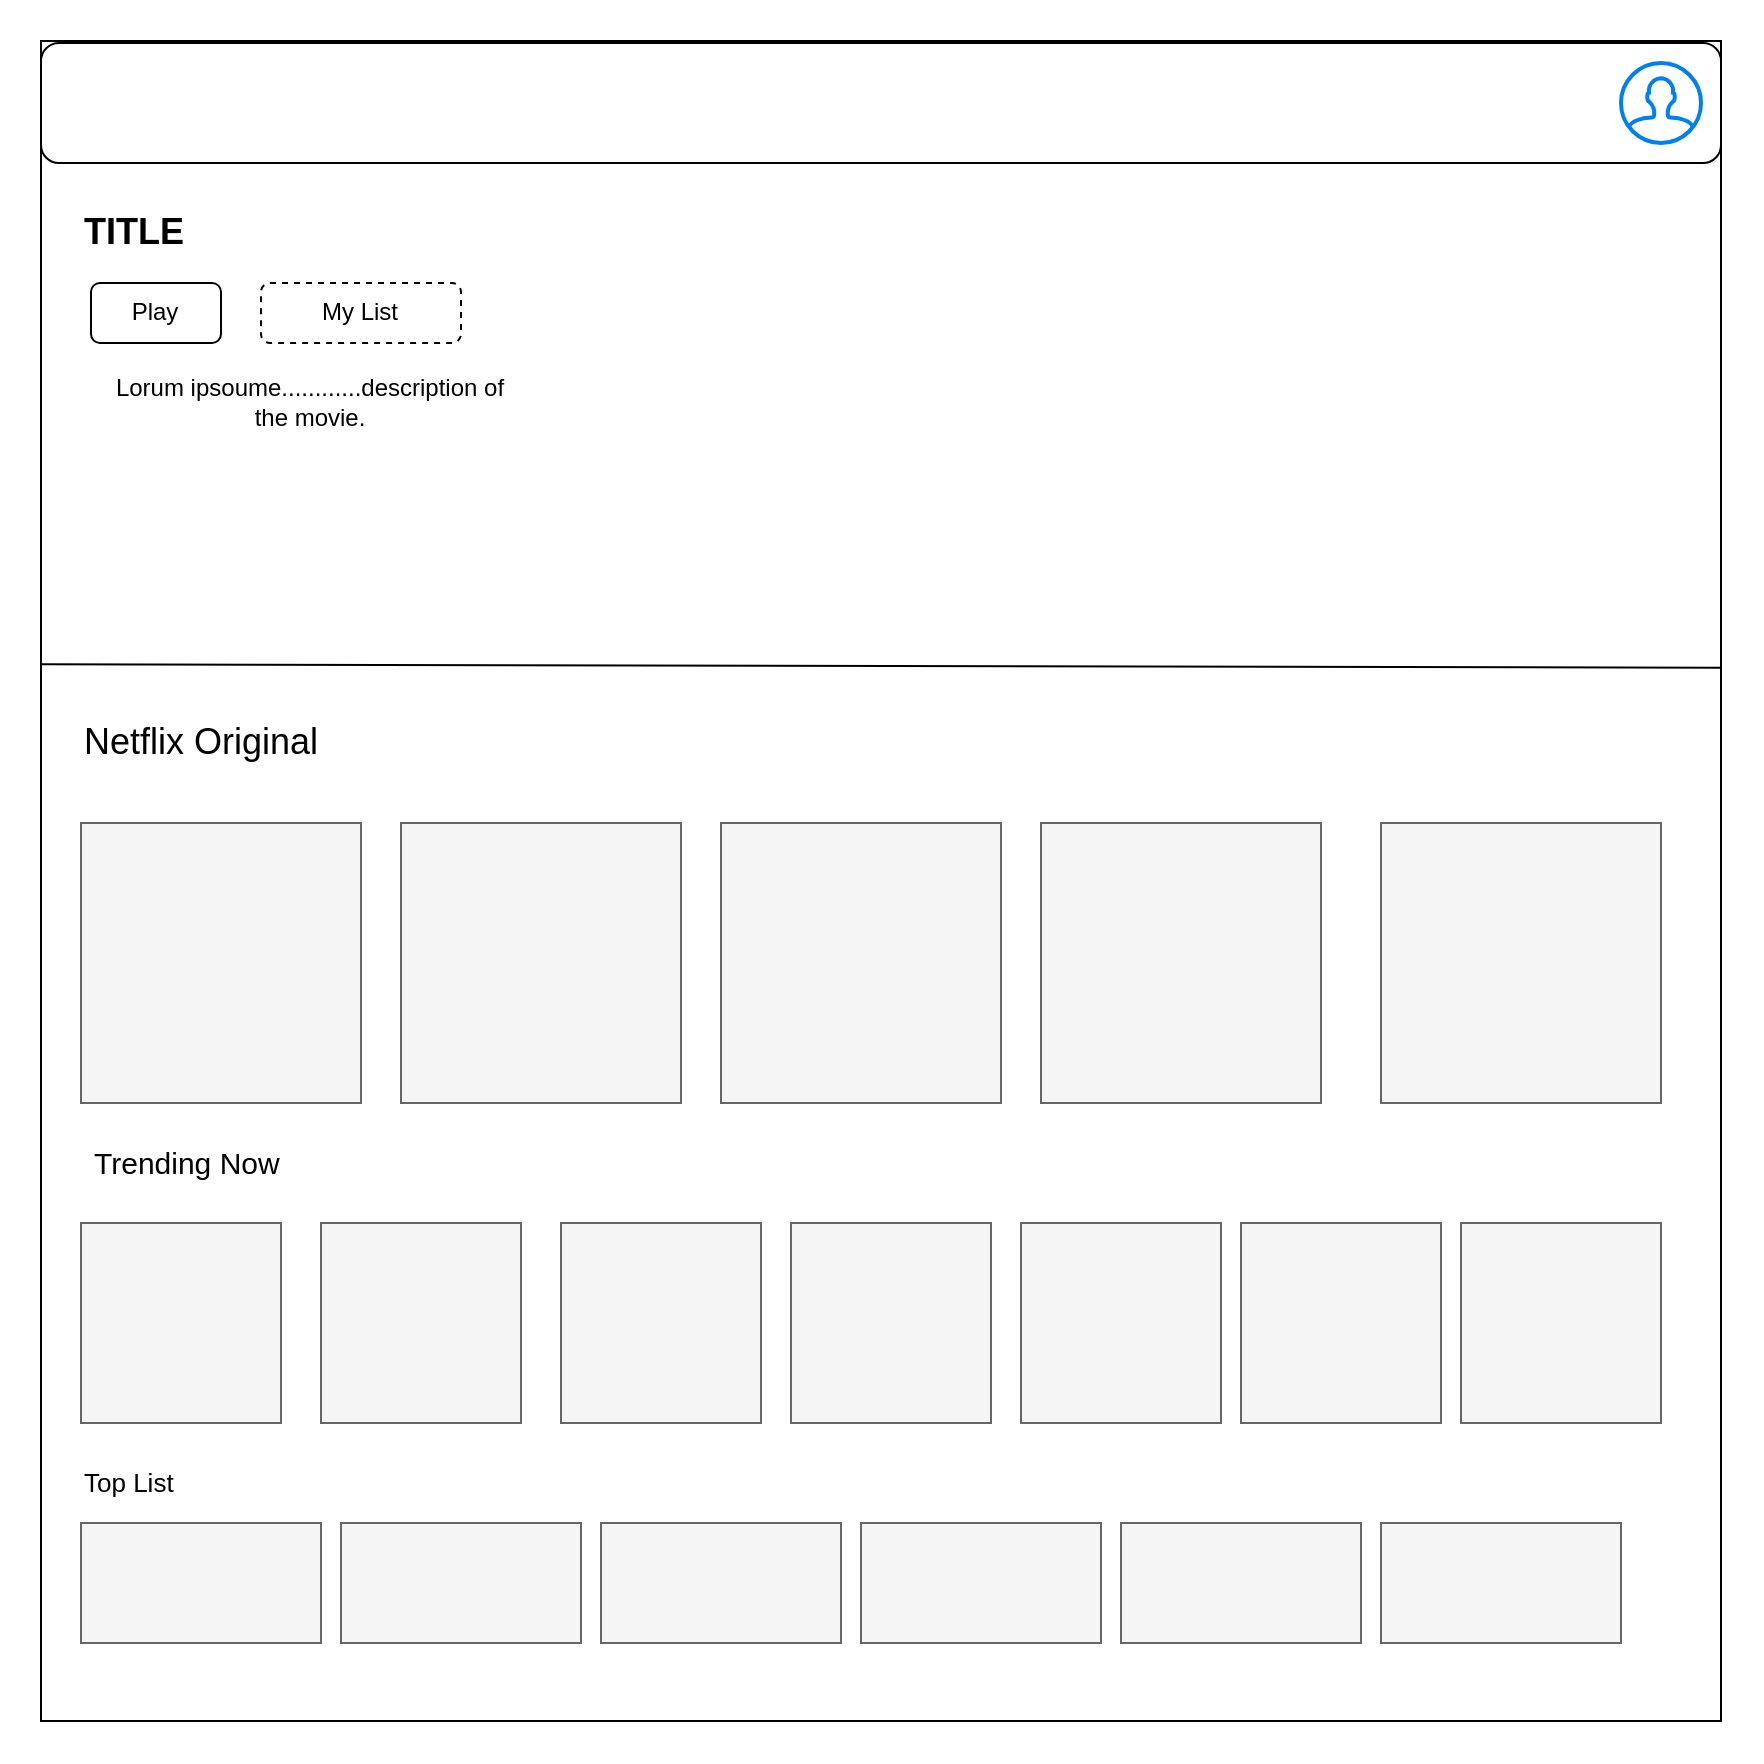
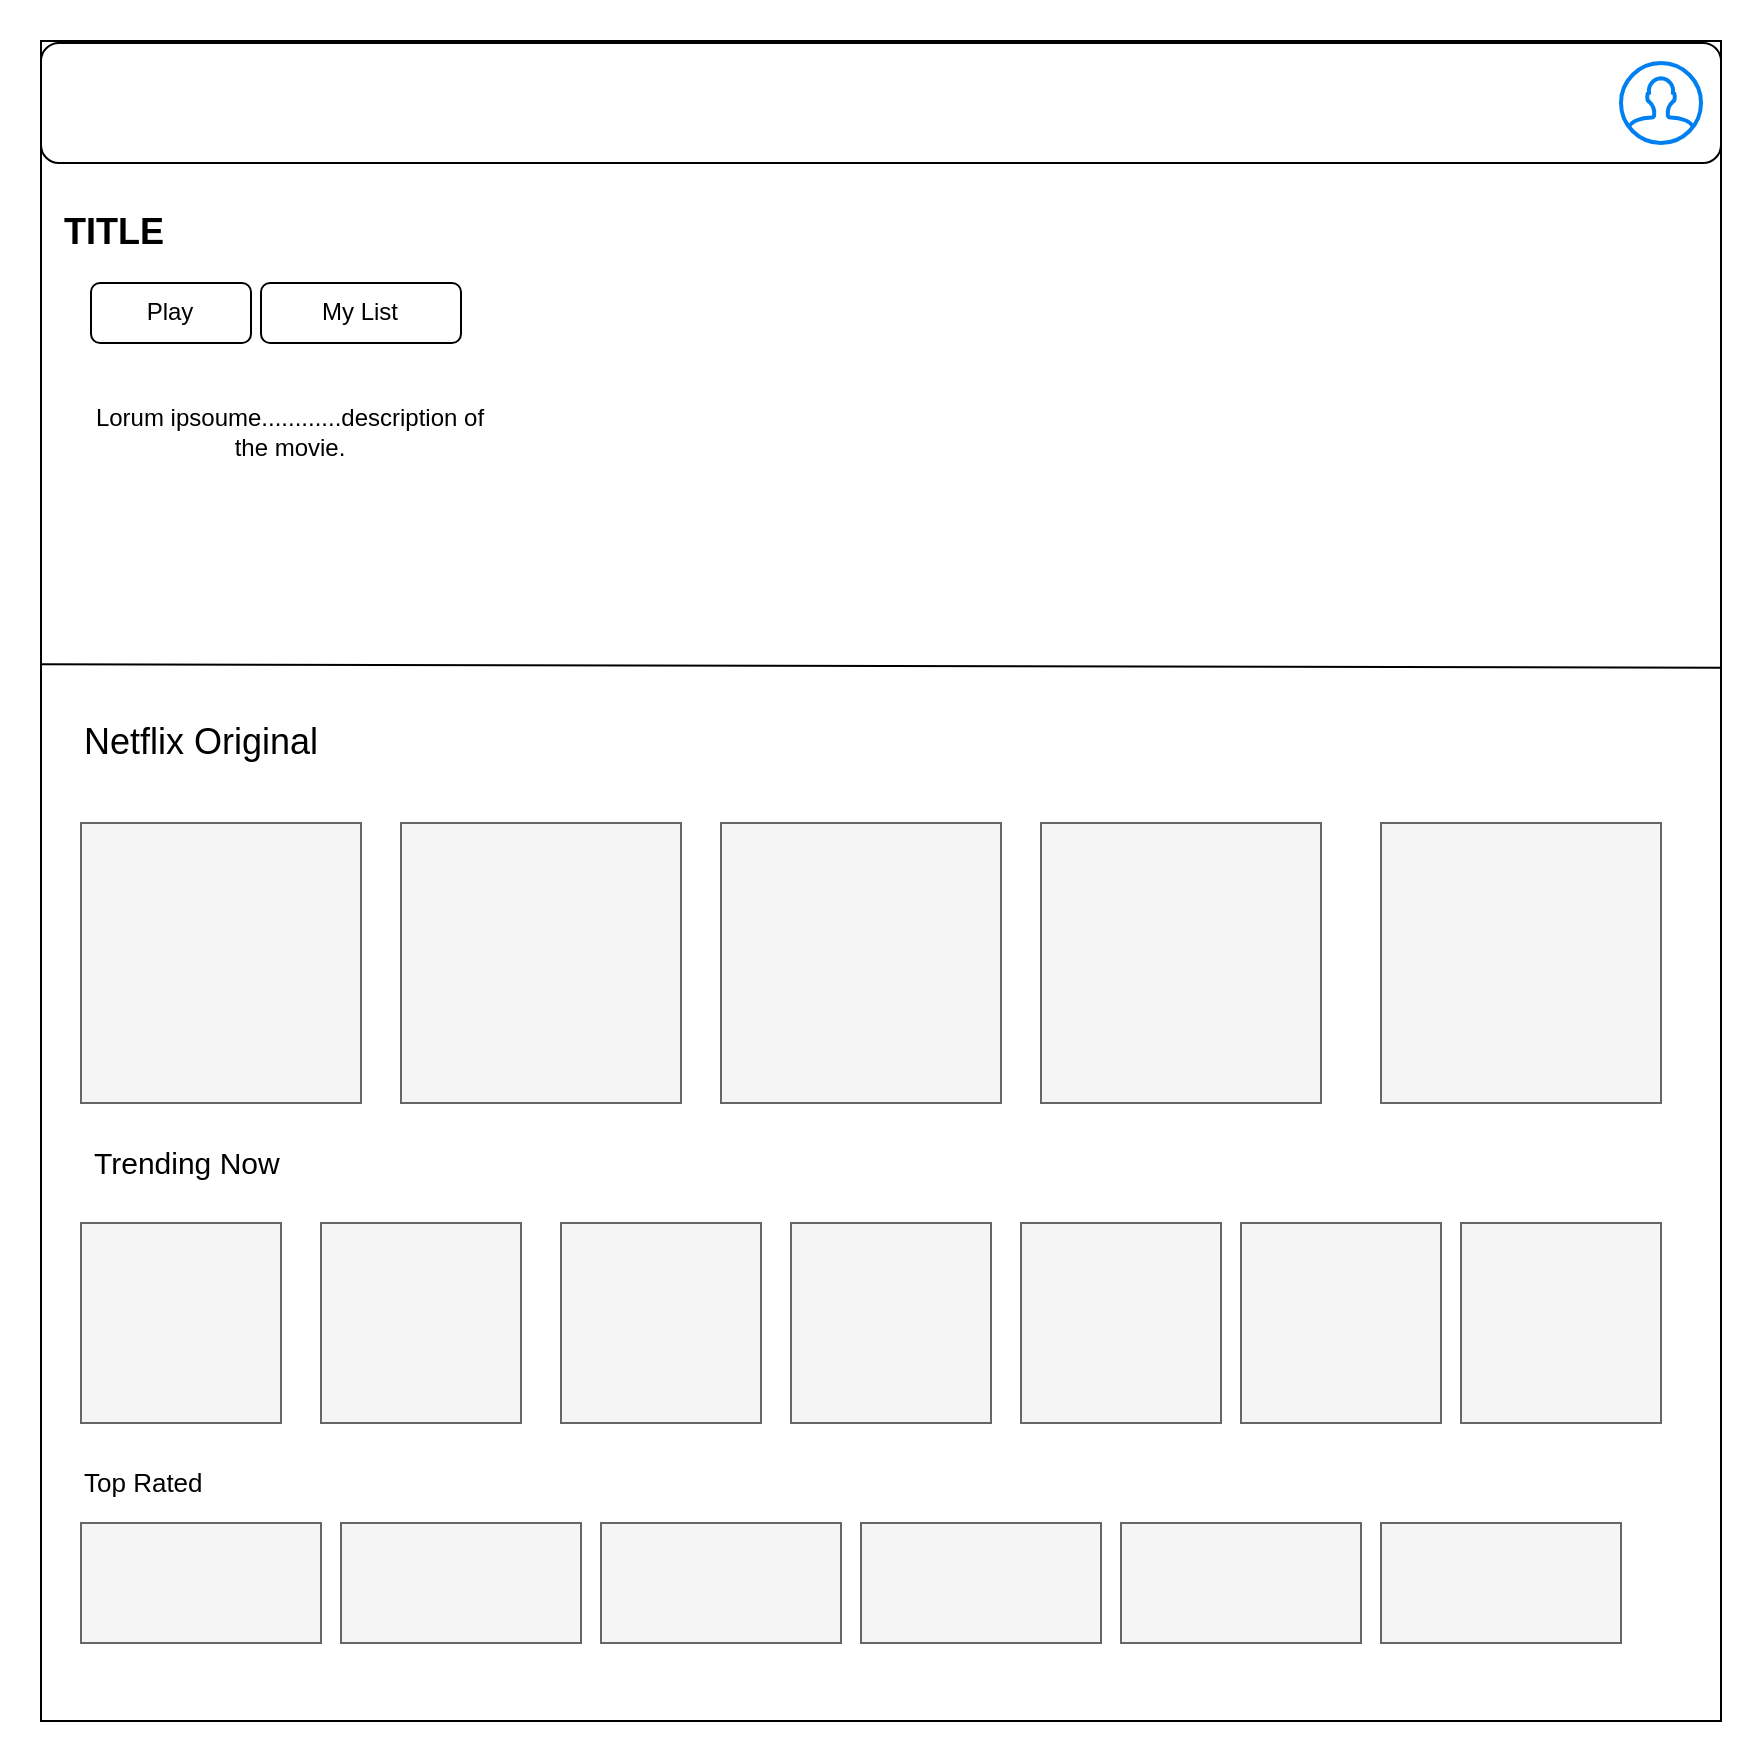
(171, 233) -> (151, 233)
(156, 313) -> (171, 313)
(361, 313) -> (361, 313)
(311, 403) -> (291, 433)
(136, 1483) -> (147, 1483)
